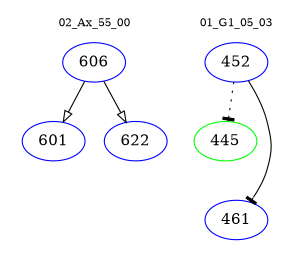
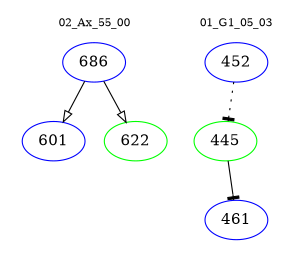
(94, 62) -> (94, 62)
(271, 139) -> (231, 178)
(136, 141) -> (136, 141)
